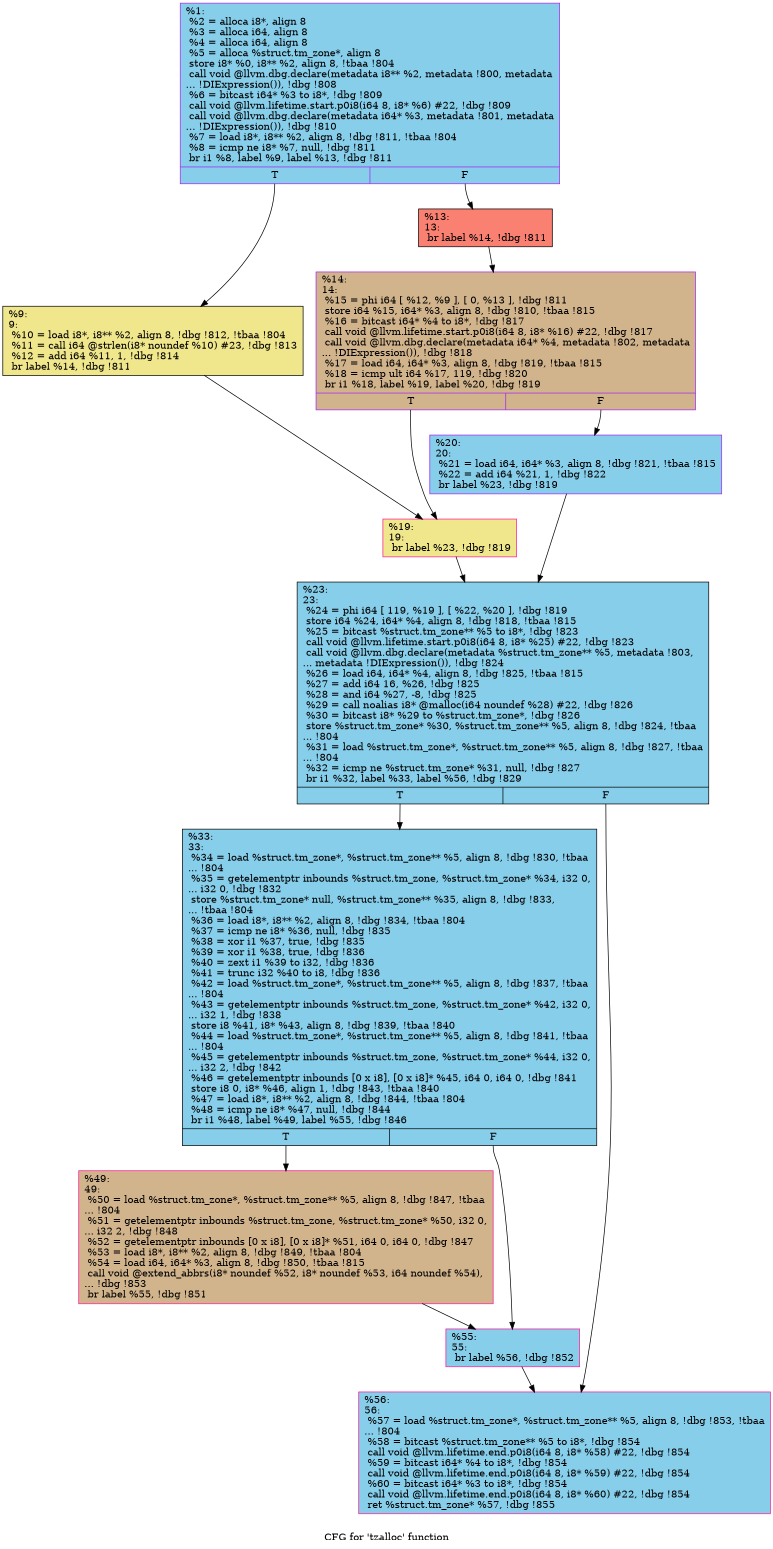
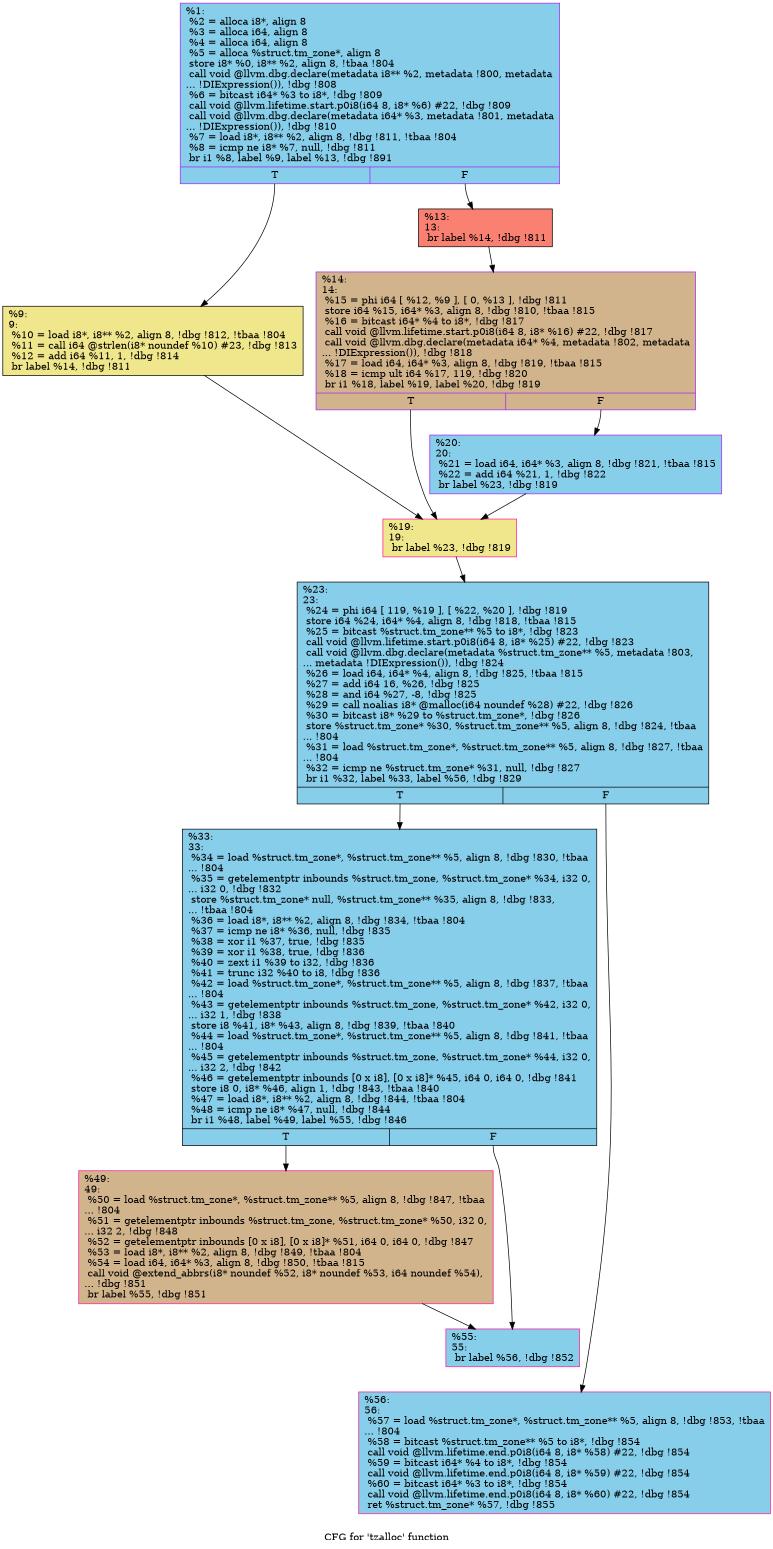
(289, 158) -> (289, 158)
(553, 535) -> (507, 505)
(115, 1284) -> (115, 1284)
(527, 1376) -> none
